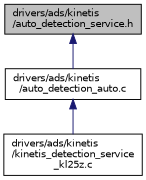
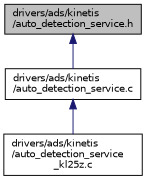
(73, 84) -> (73, 84)
(73, 155) -> (73, 155)
